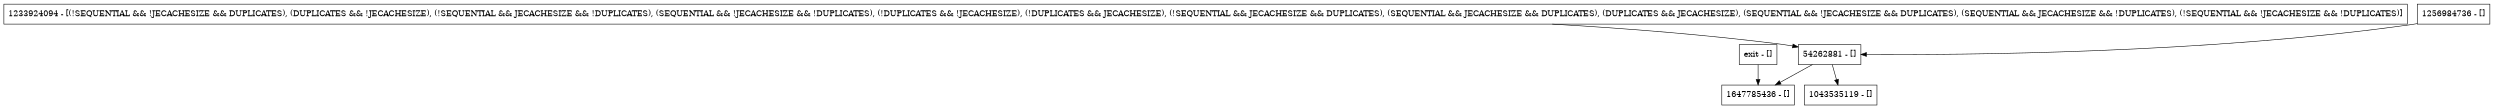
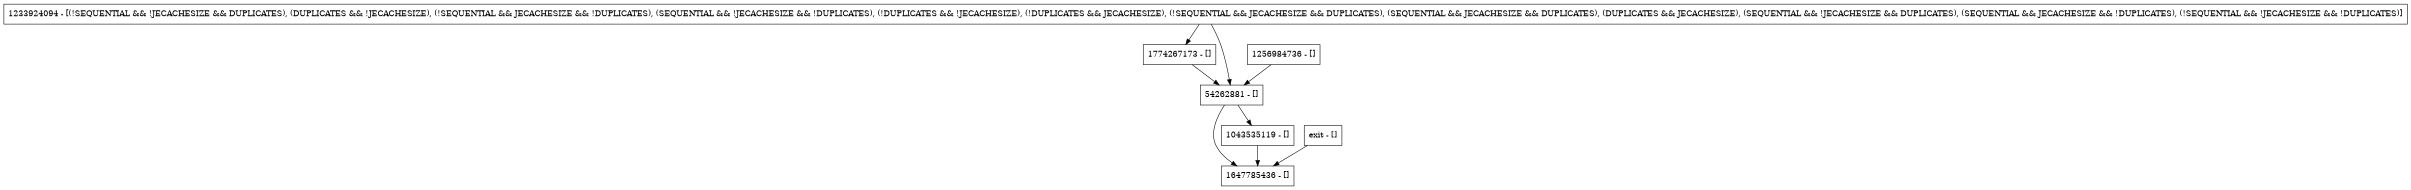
none -> (1180, 55)
none -> (1258, 153)
